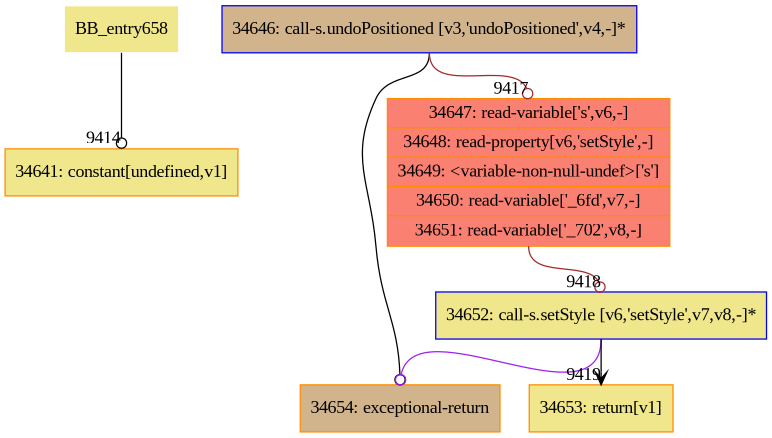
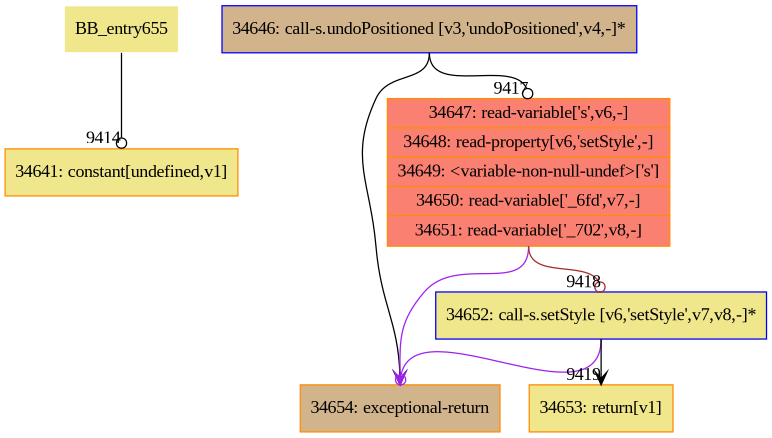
(121, 29) -> (121, 29)
(474, 76) -> (474, 76)
(369, 199) -> (369, 199)
none -> (440, 280)
